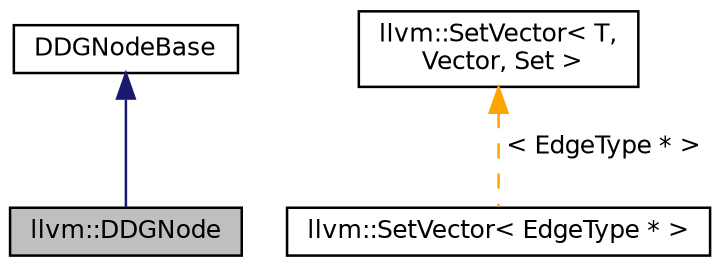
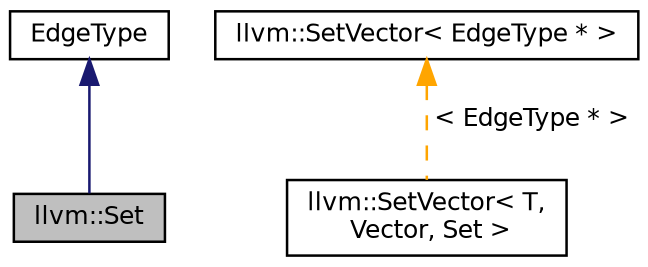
(126, 49) -> (89, 35)
(499, 160) -> (427, 132)
(126, 232) -> (89, 218)
